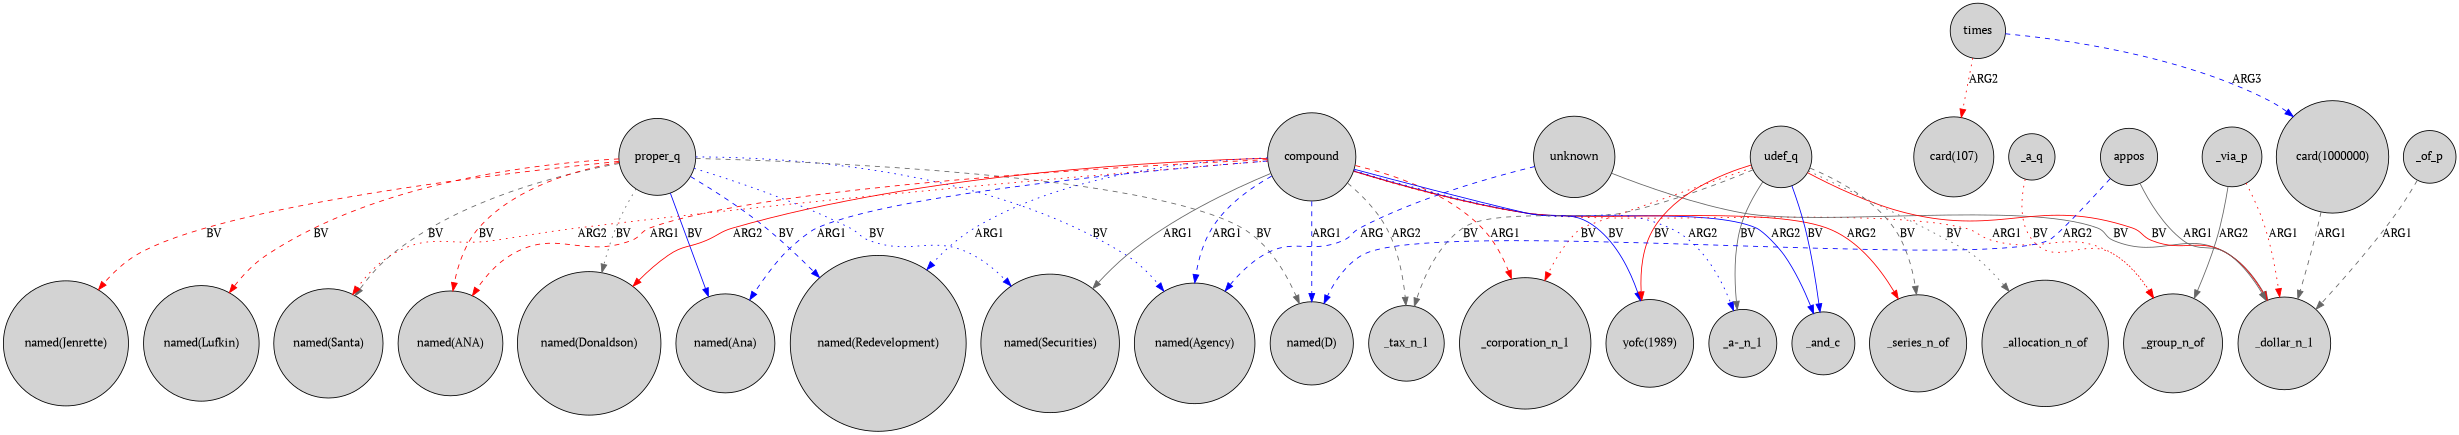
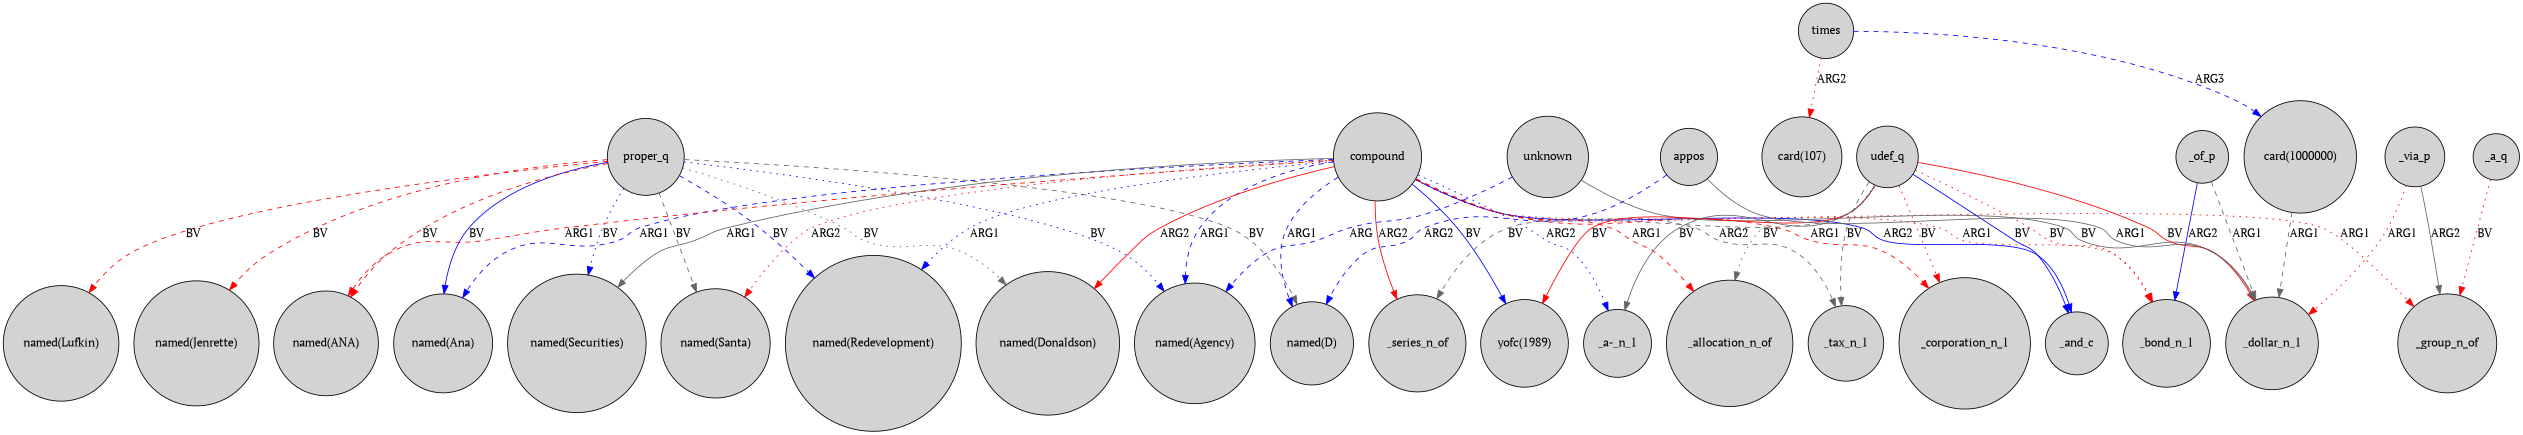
none -> (1617, 231)
none -> (2167, 343)
